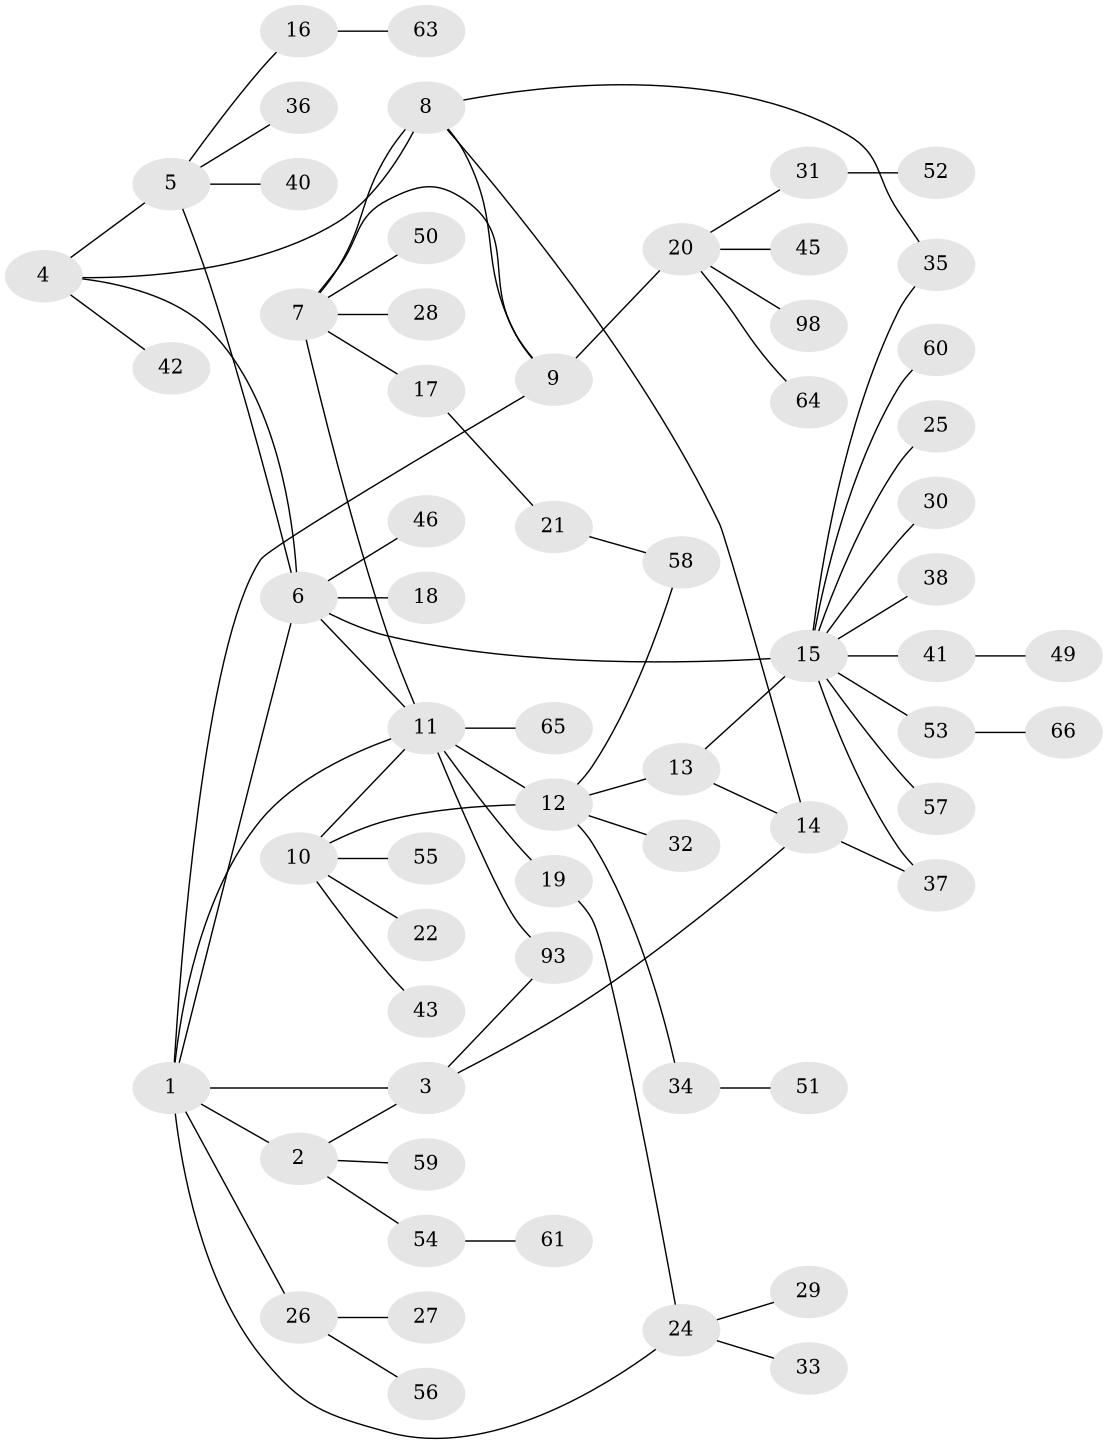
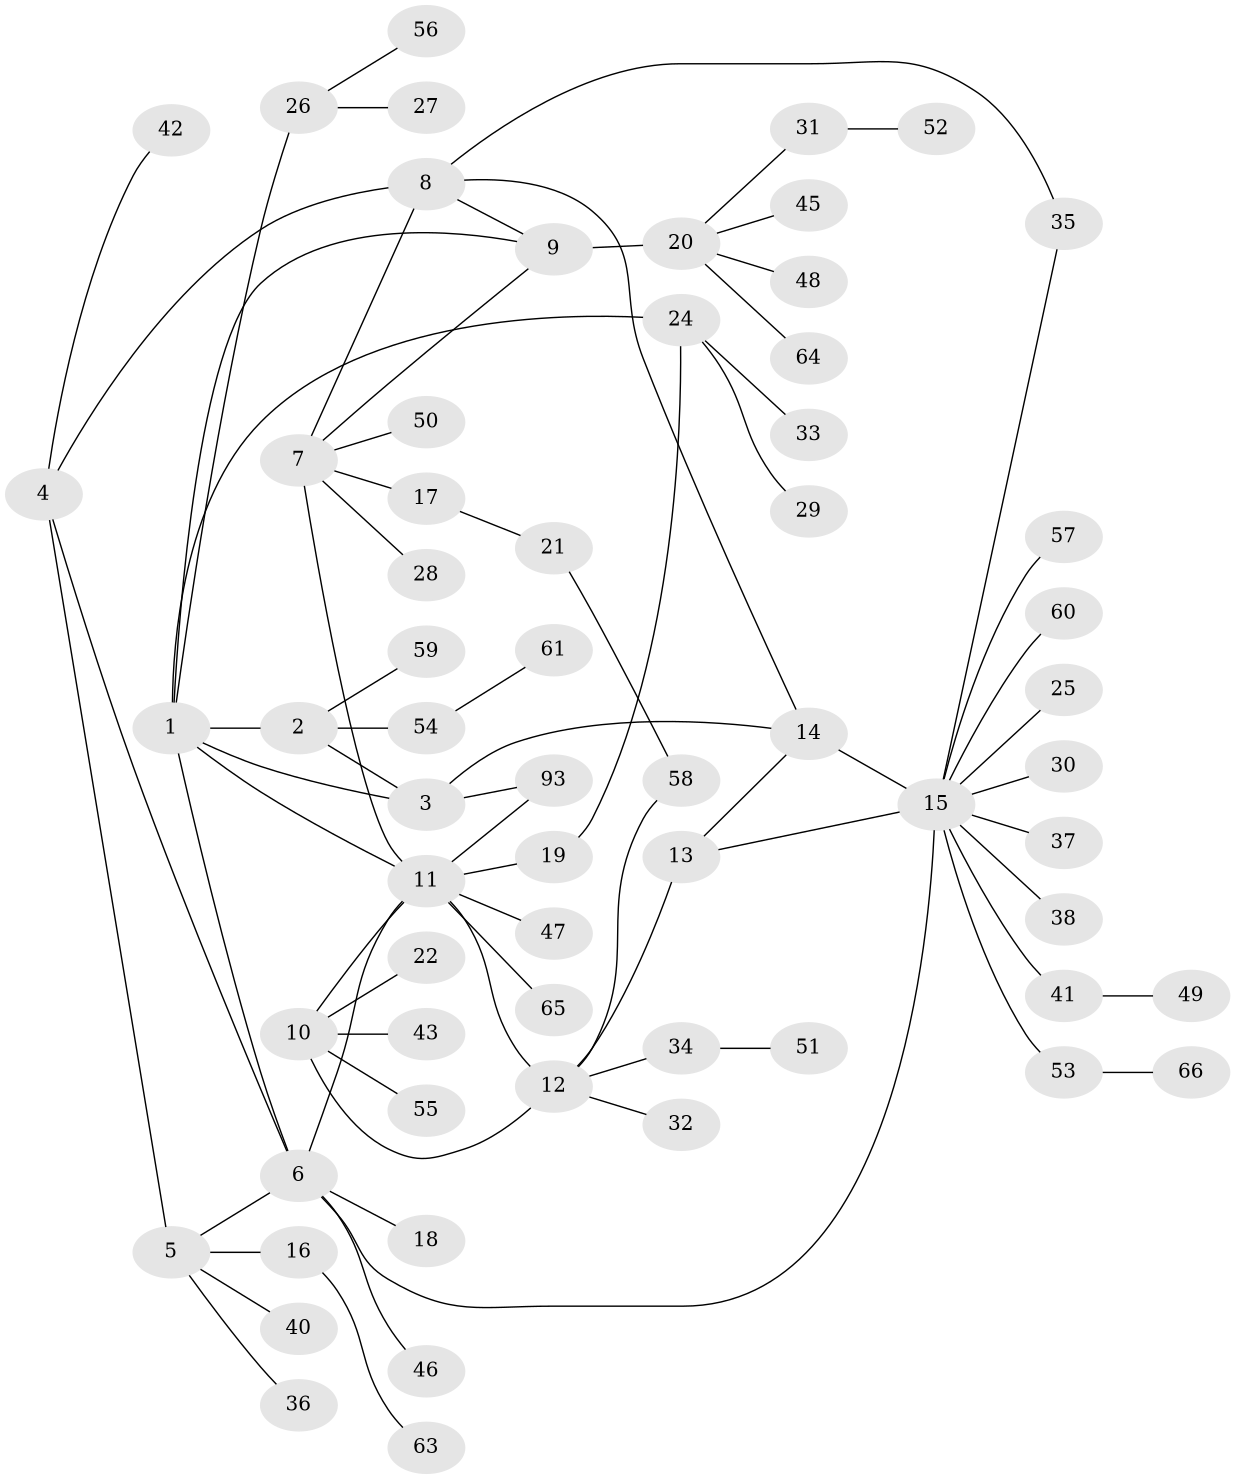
(809, 326) -> (809, 282)
(873, 856) -> (873, 769)
none -> (554, 934)
